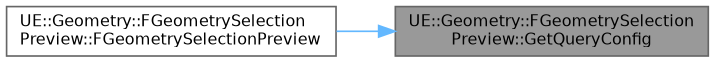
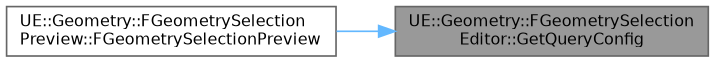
(552, 31) -> (552, 31)
